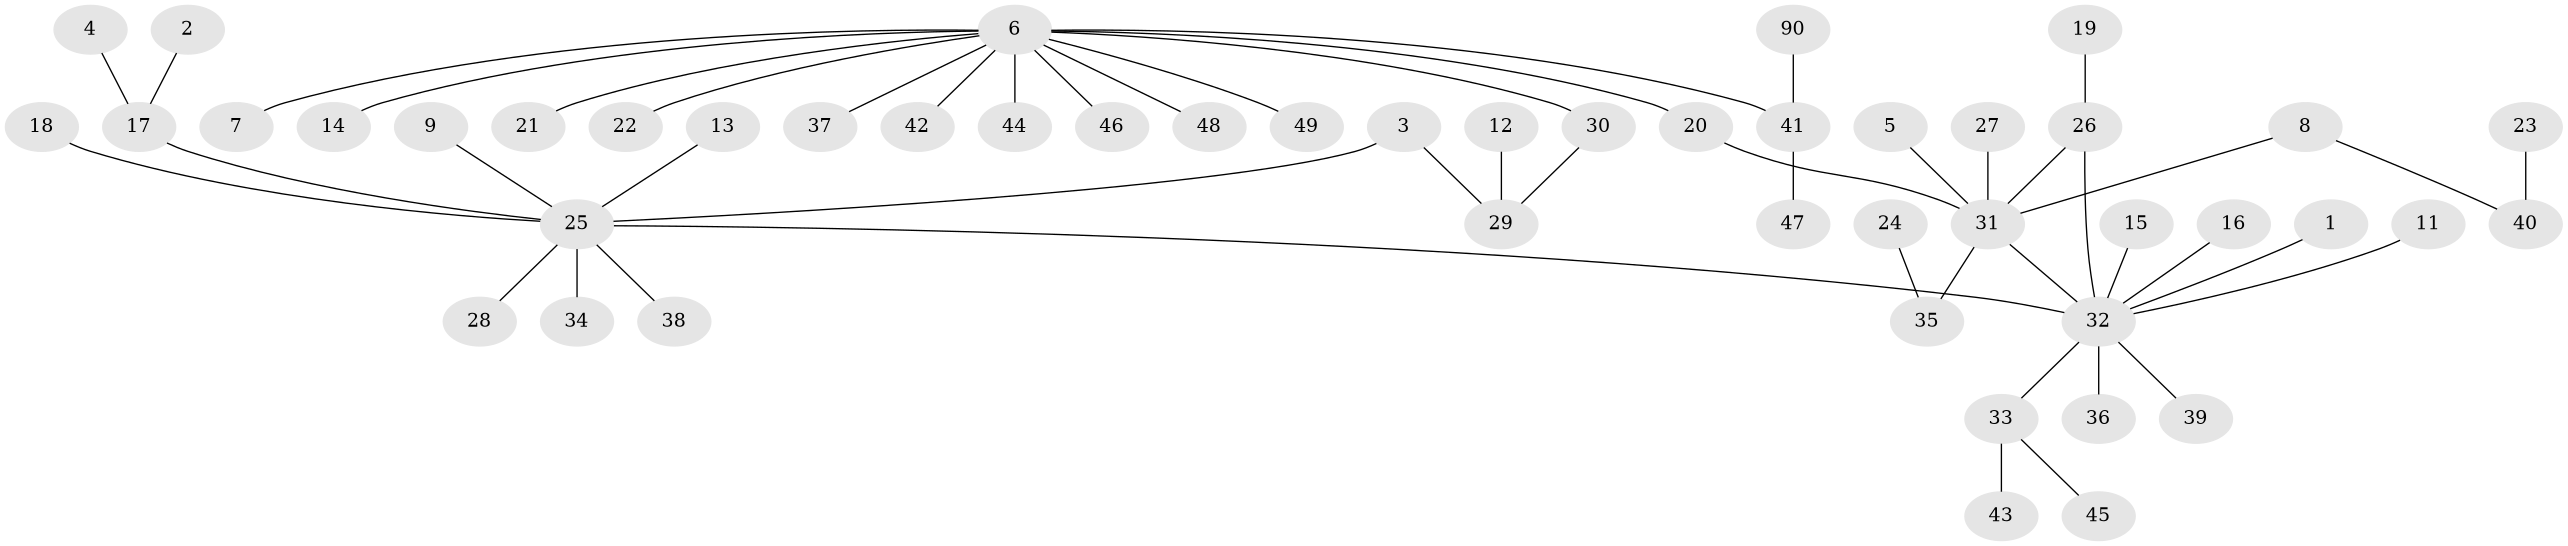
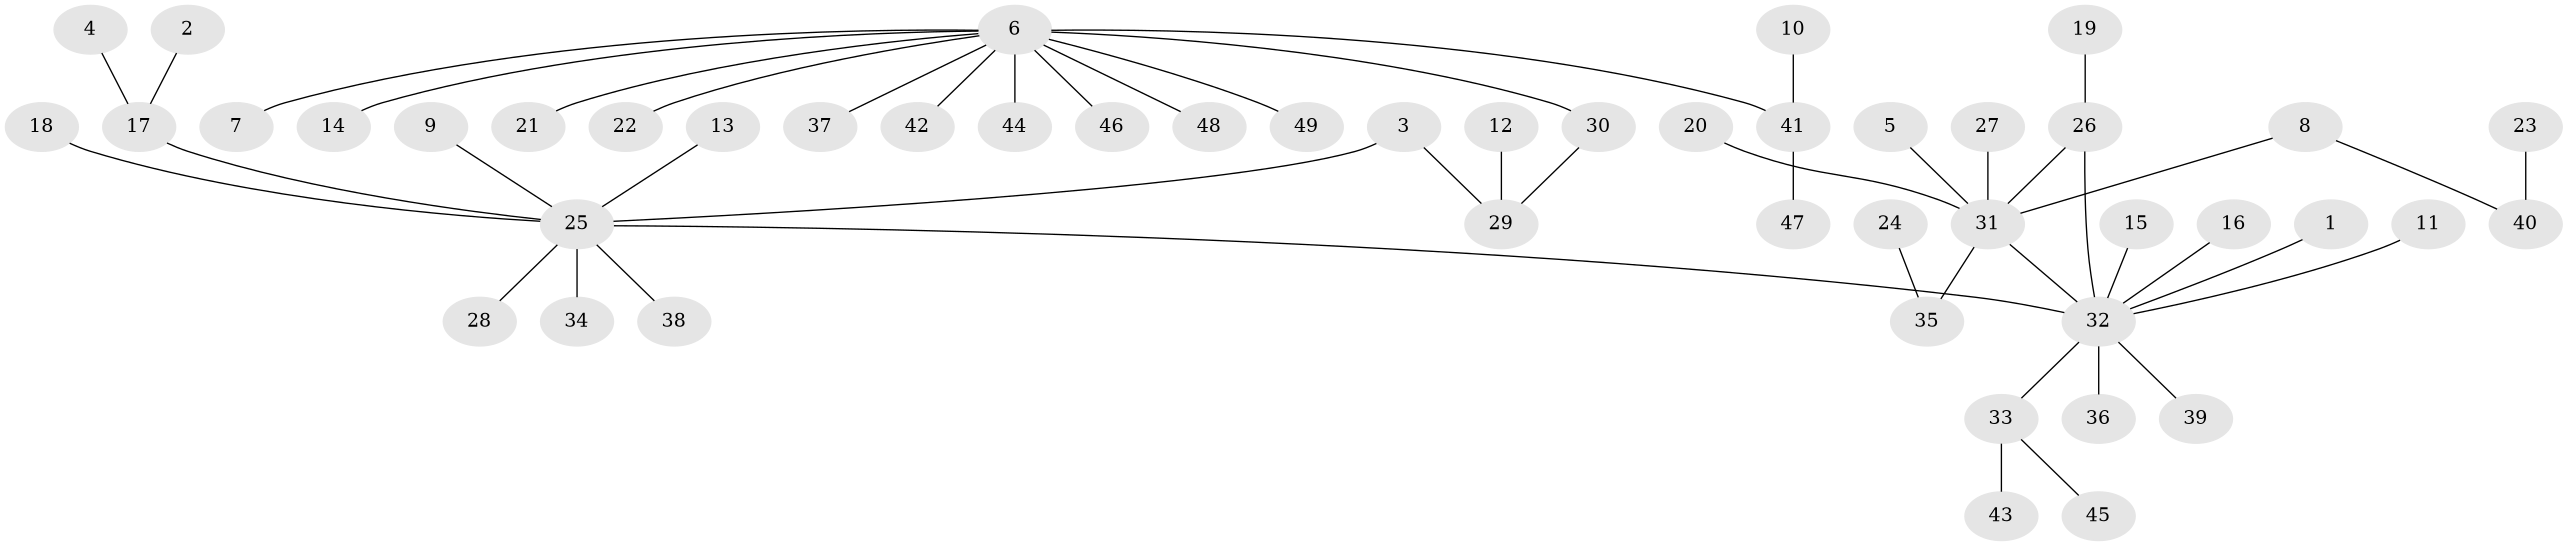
(1793, 30) -> (1793, 30)
(1363, 50) -> none
